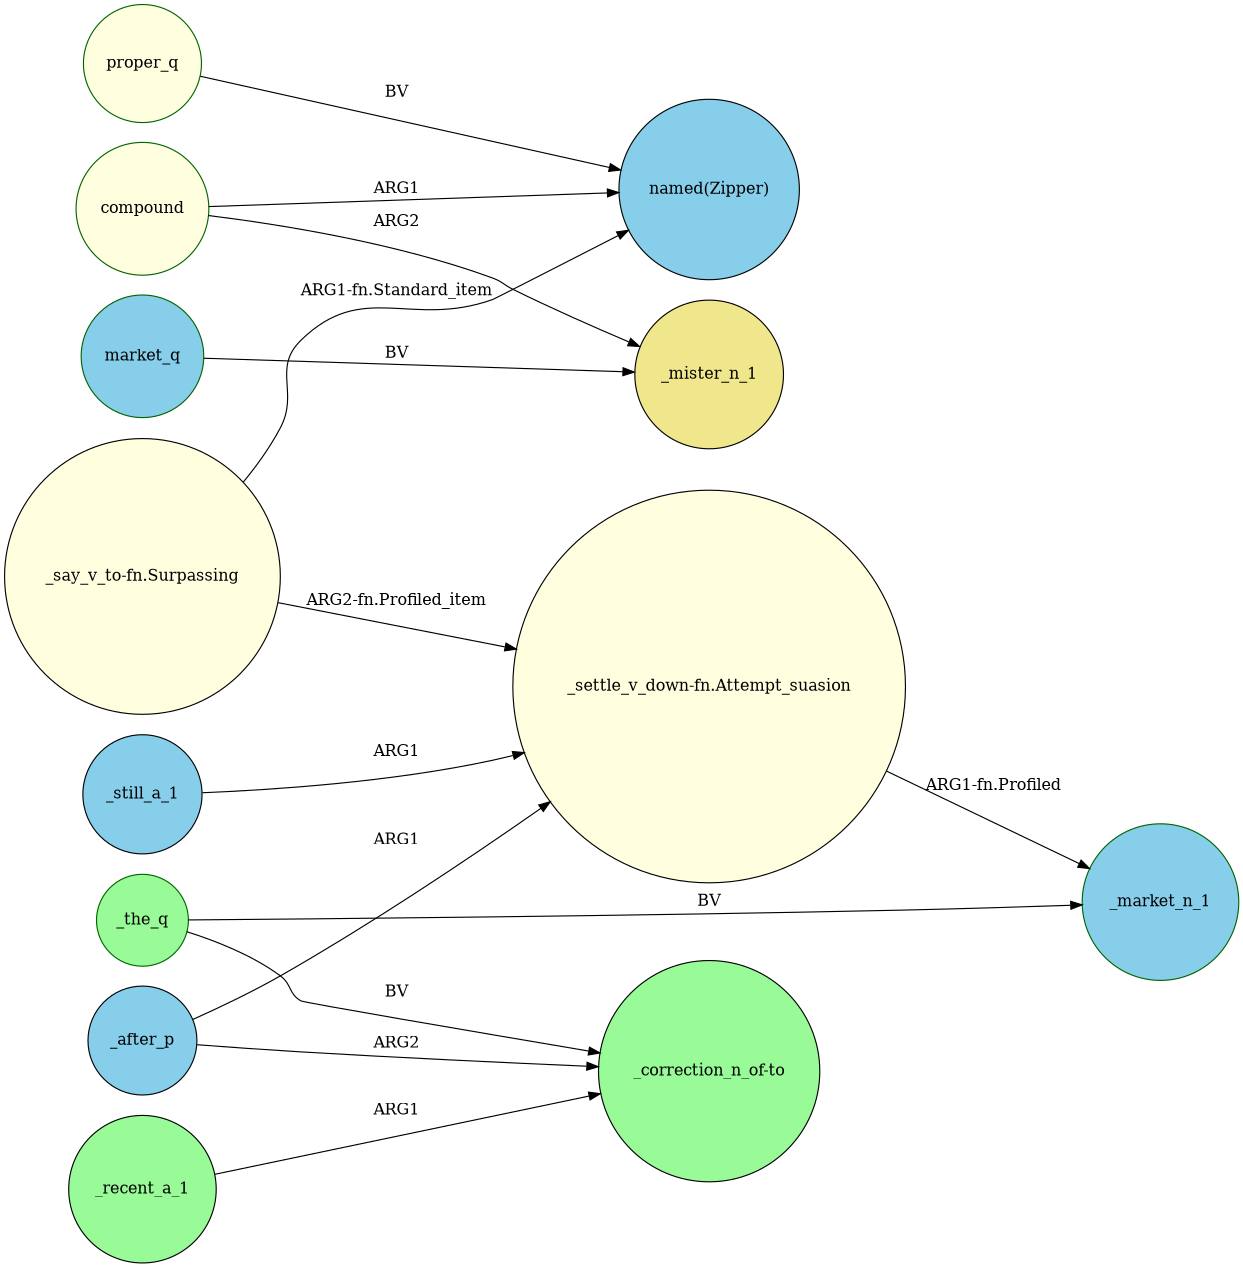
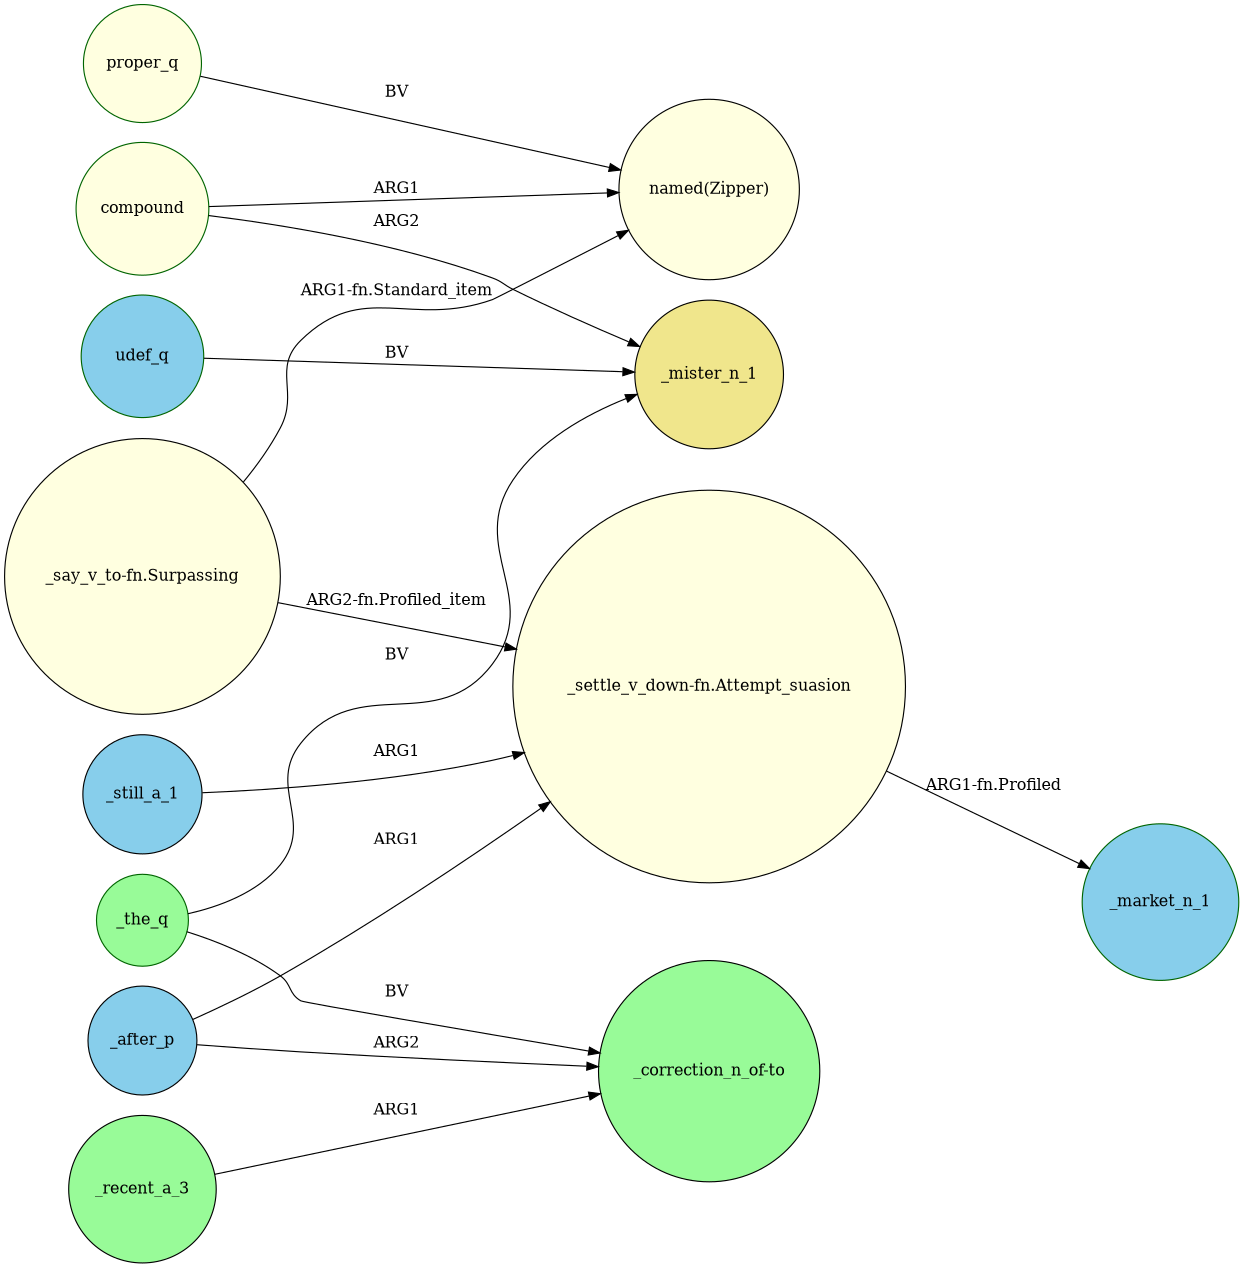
(709, 189) -> (709, 189)
(142, 356) -> (142, 356)
(629, 915) -> (446, 697)
(142, 1189) -> (142, 1189)
